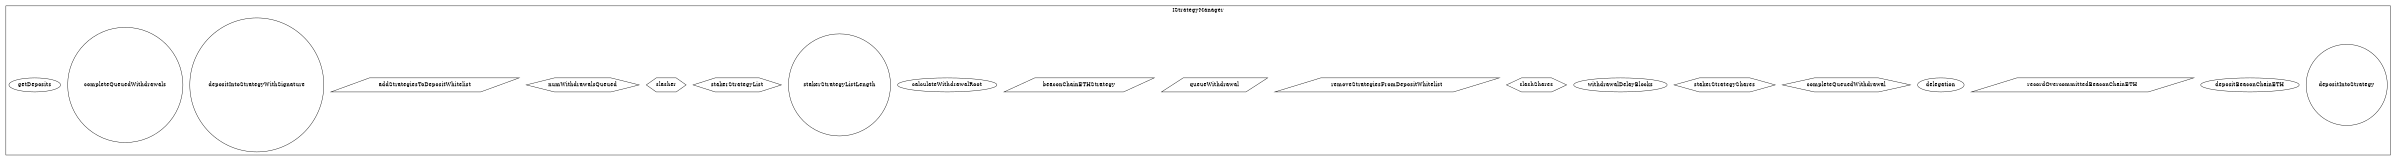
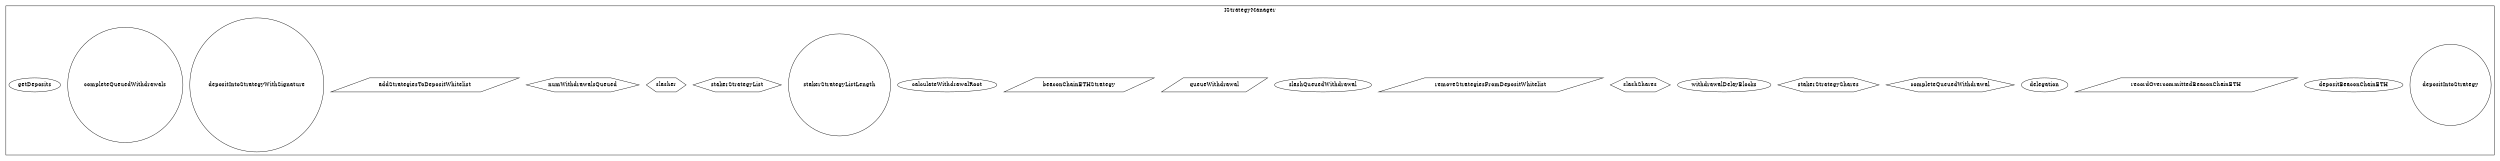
none -> (1323, 85)
